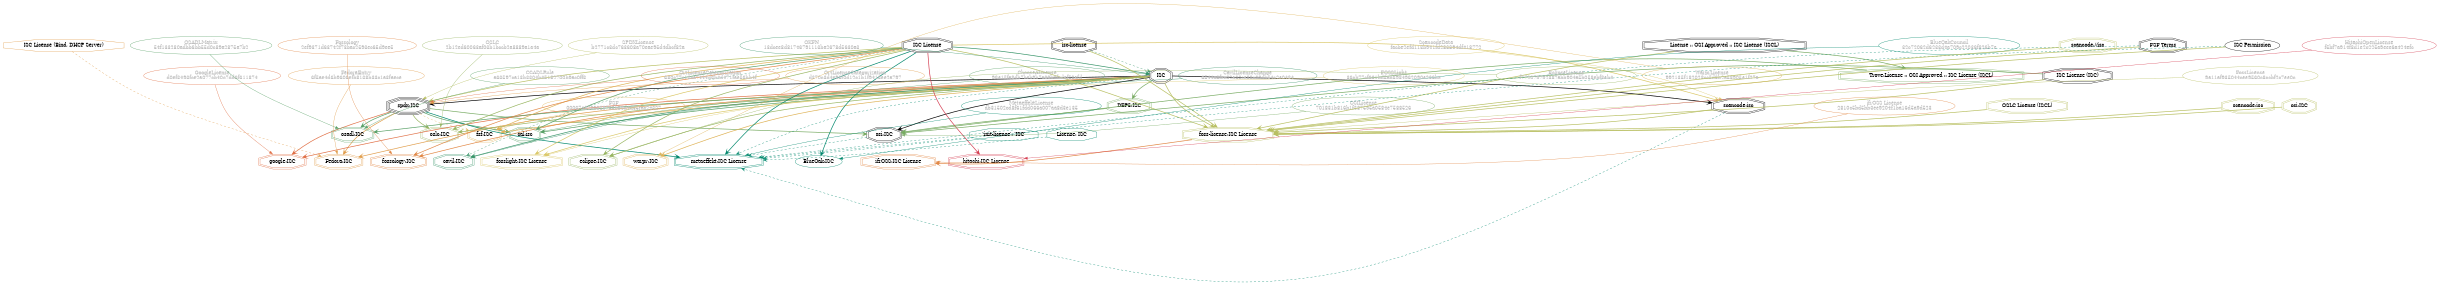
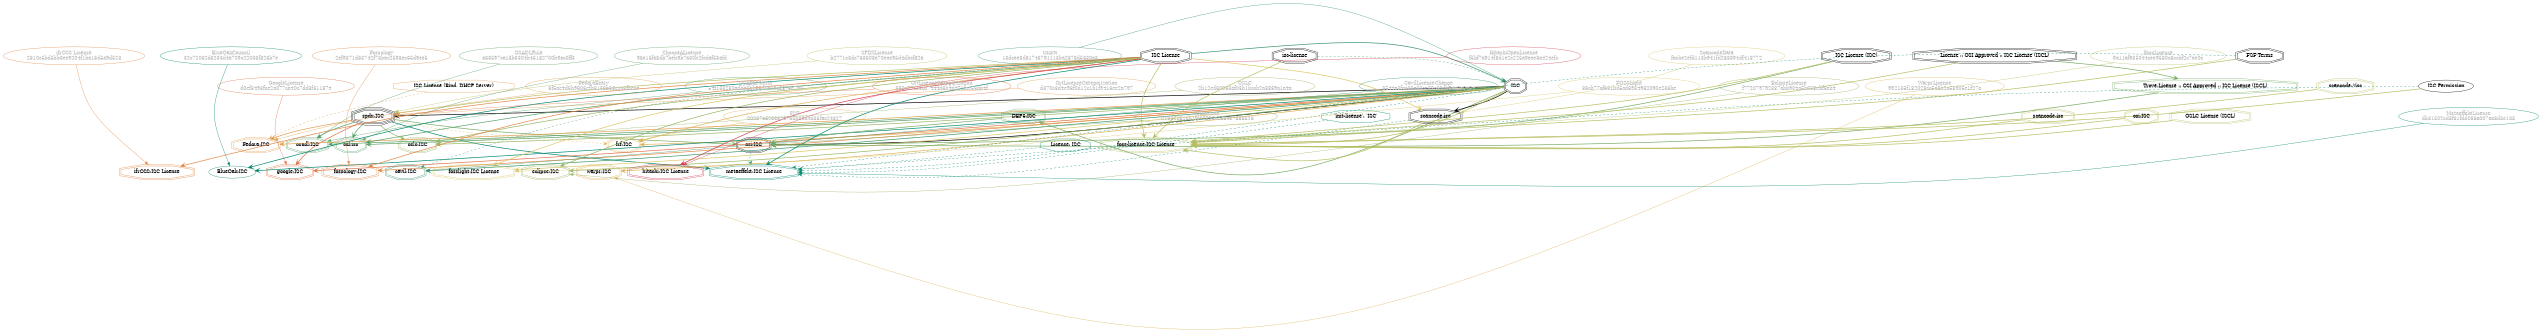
none -> (913, 128)
(1053, 158) -> (659, 87)
